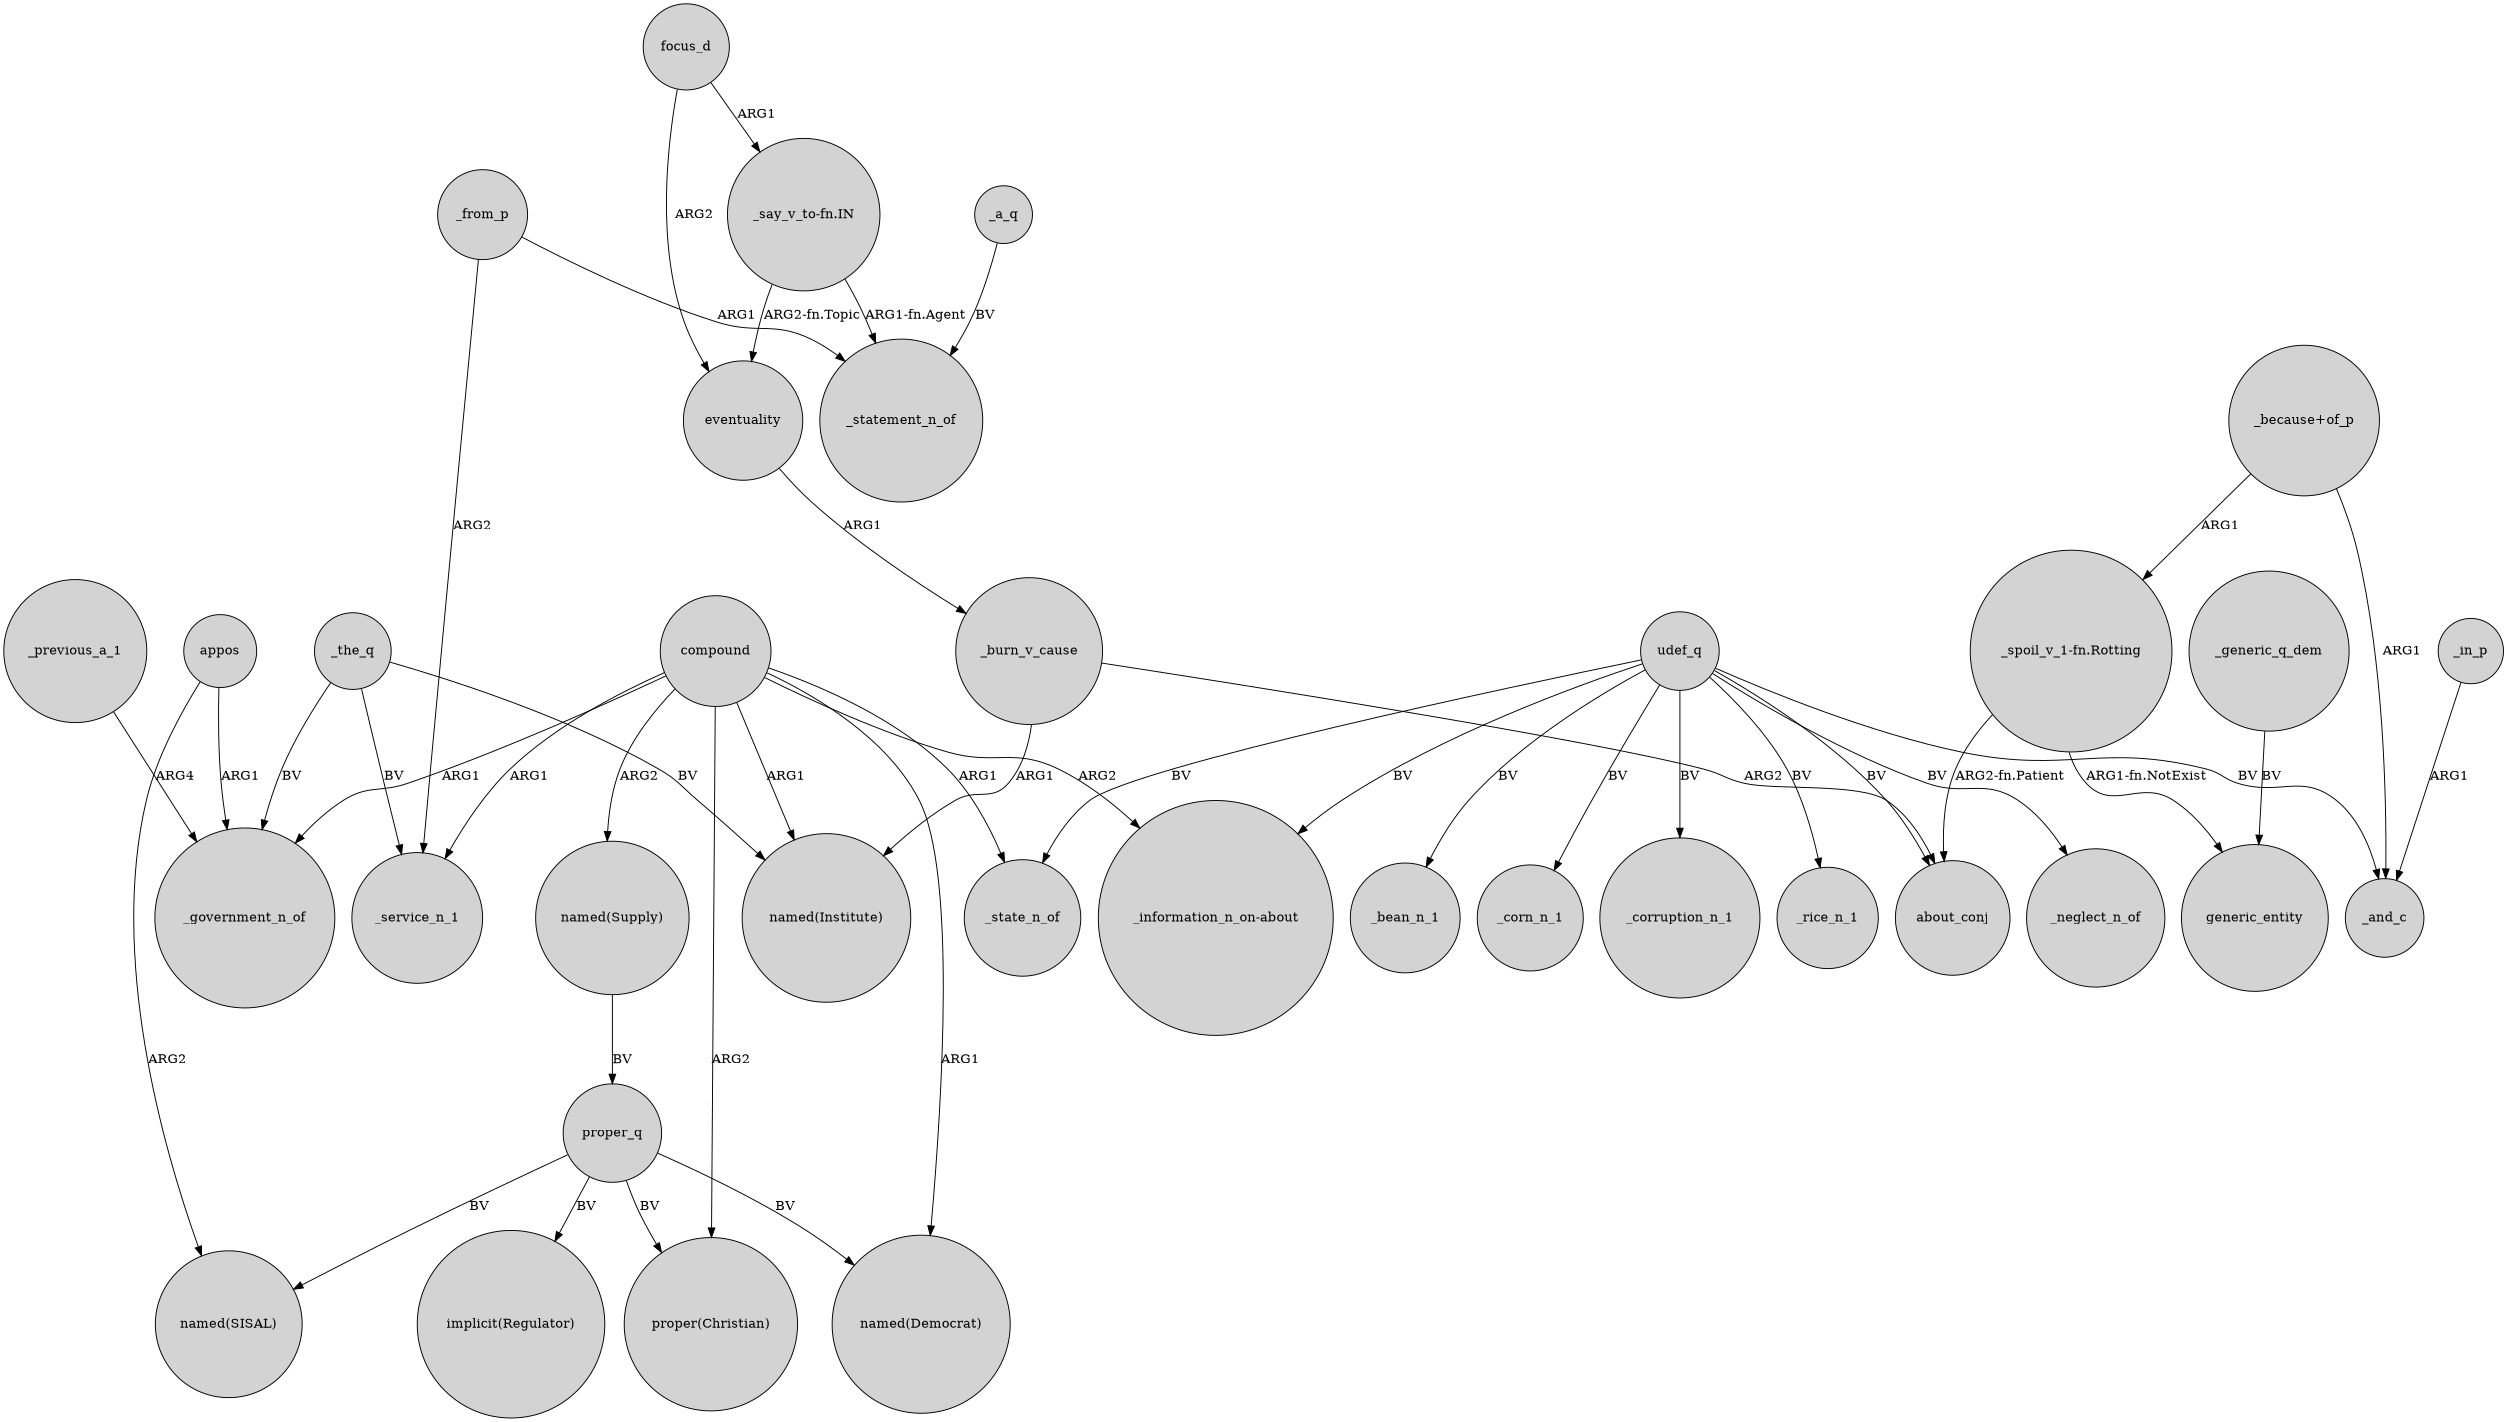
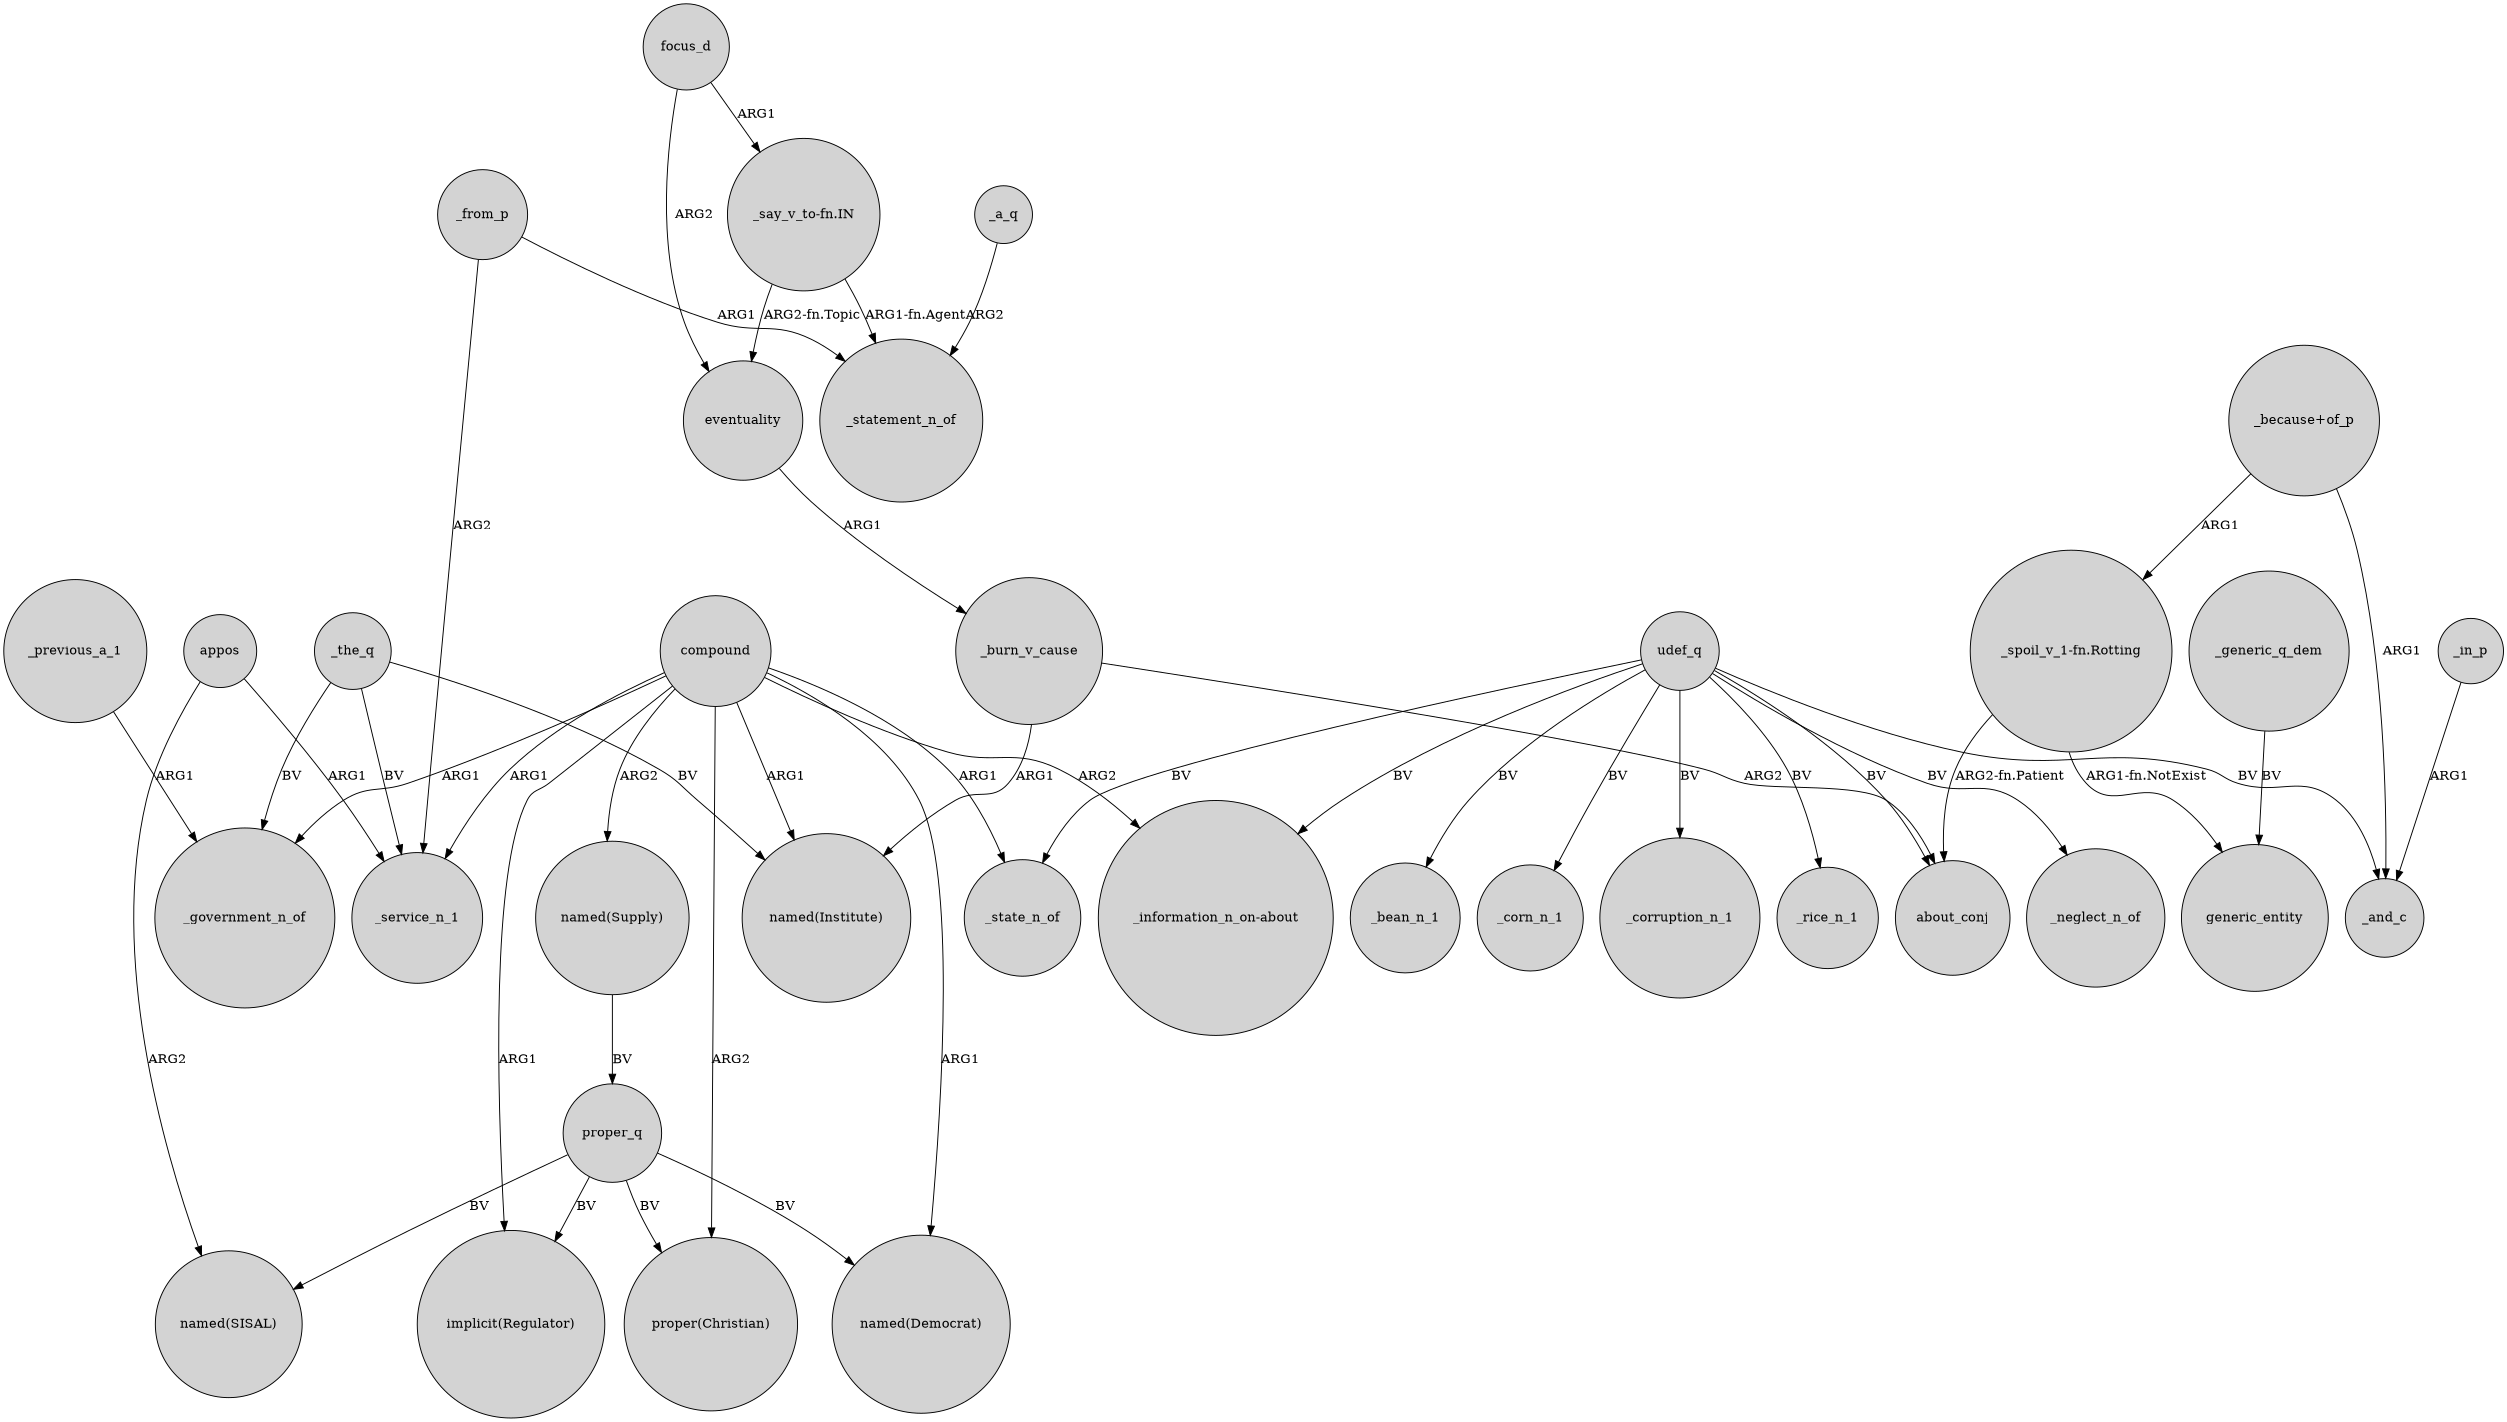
(985, 315) -> (985, 315)
(219, 754) -> (315, 763)
(175, 776) -> (175, 776)
none -> (503, 917)
